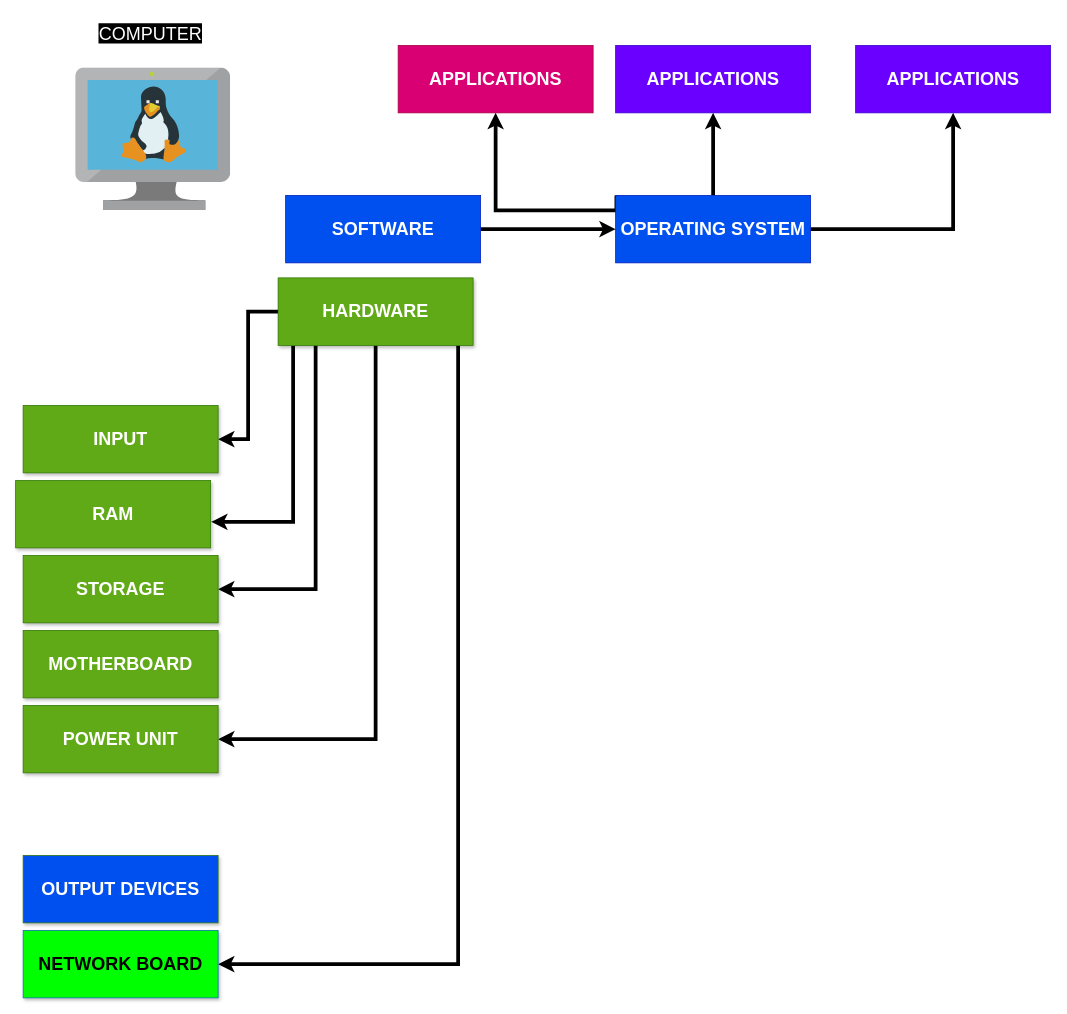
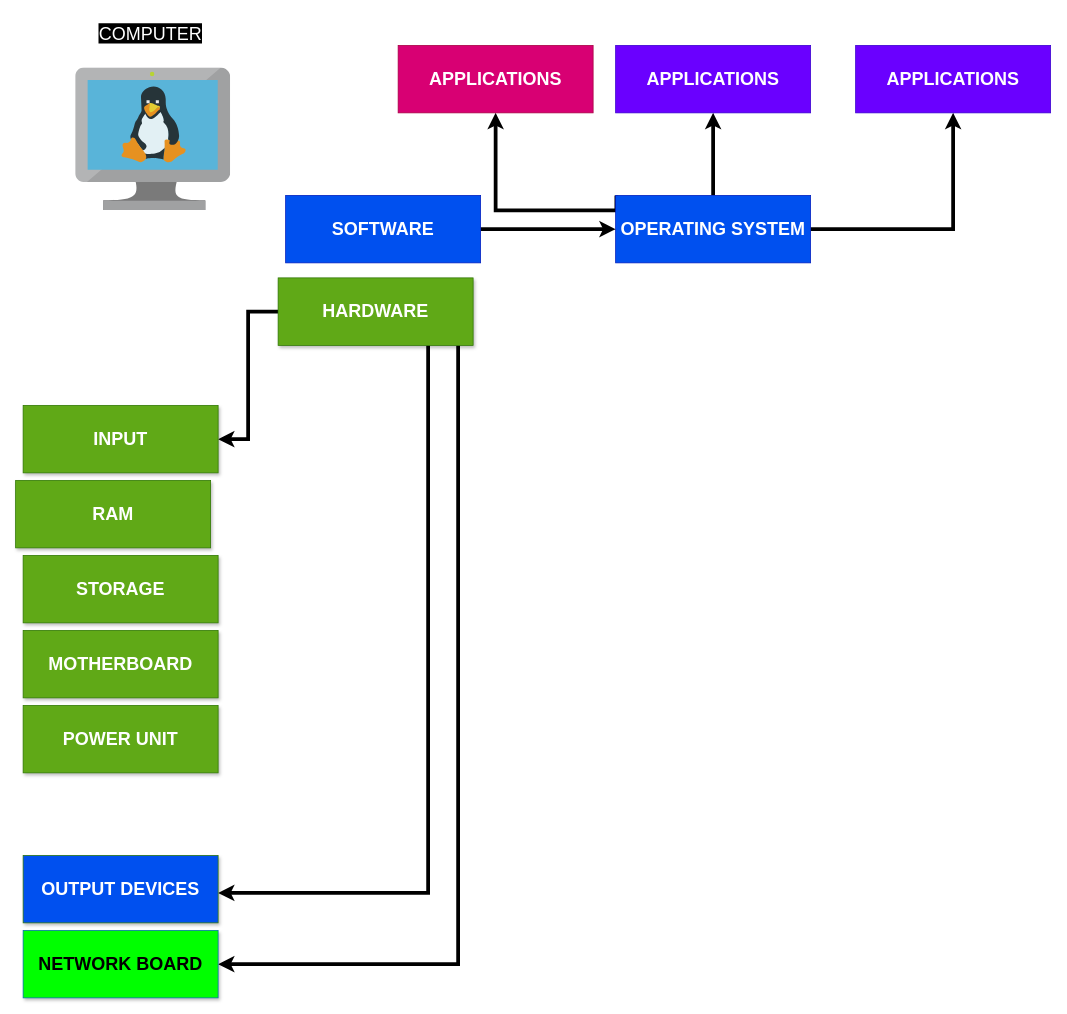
(293, 469) -> none
(315, 511) -> none
(375, 616) -> none
none -> (428, 719)
